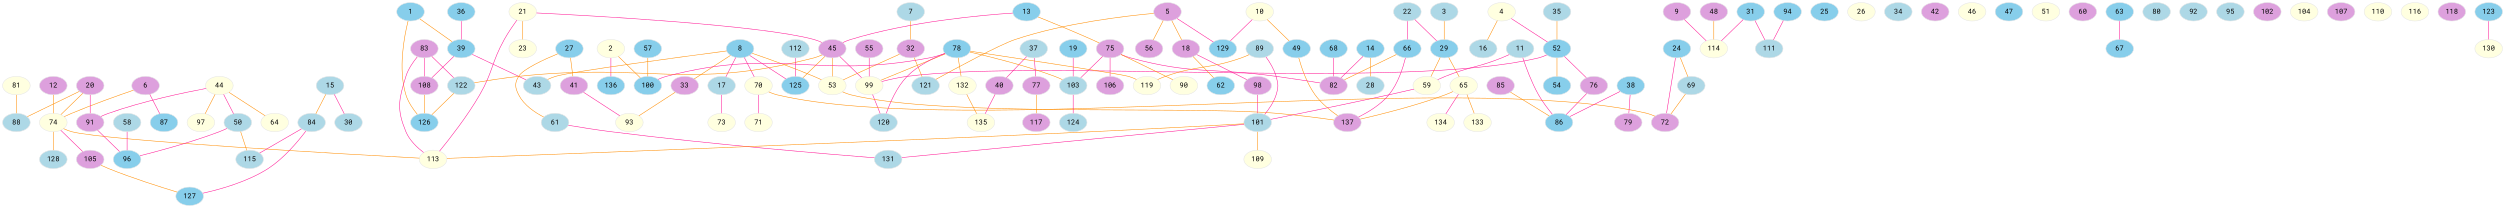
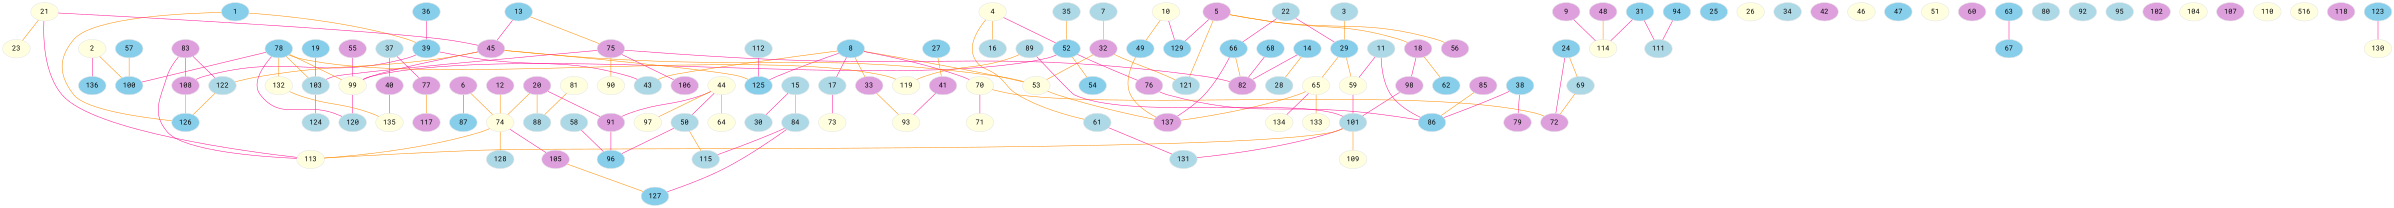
(2415, 12) -> (2304, 12)
(517, 80) -> (1007, 85)
